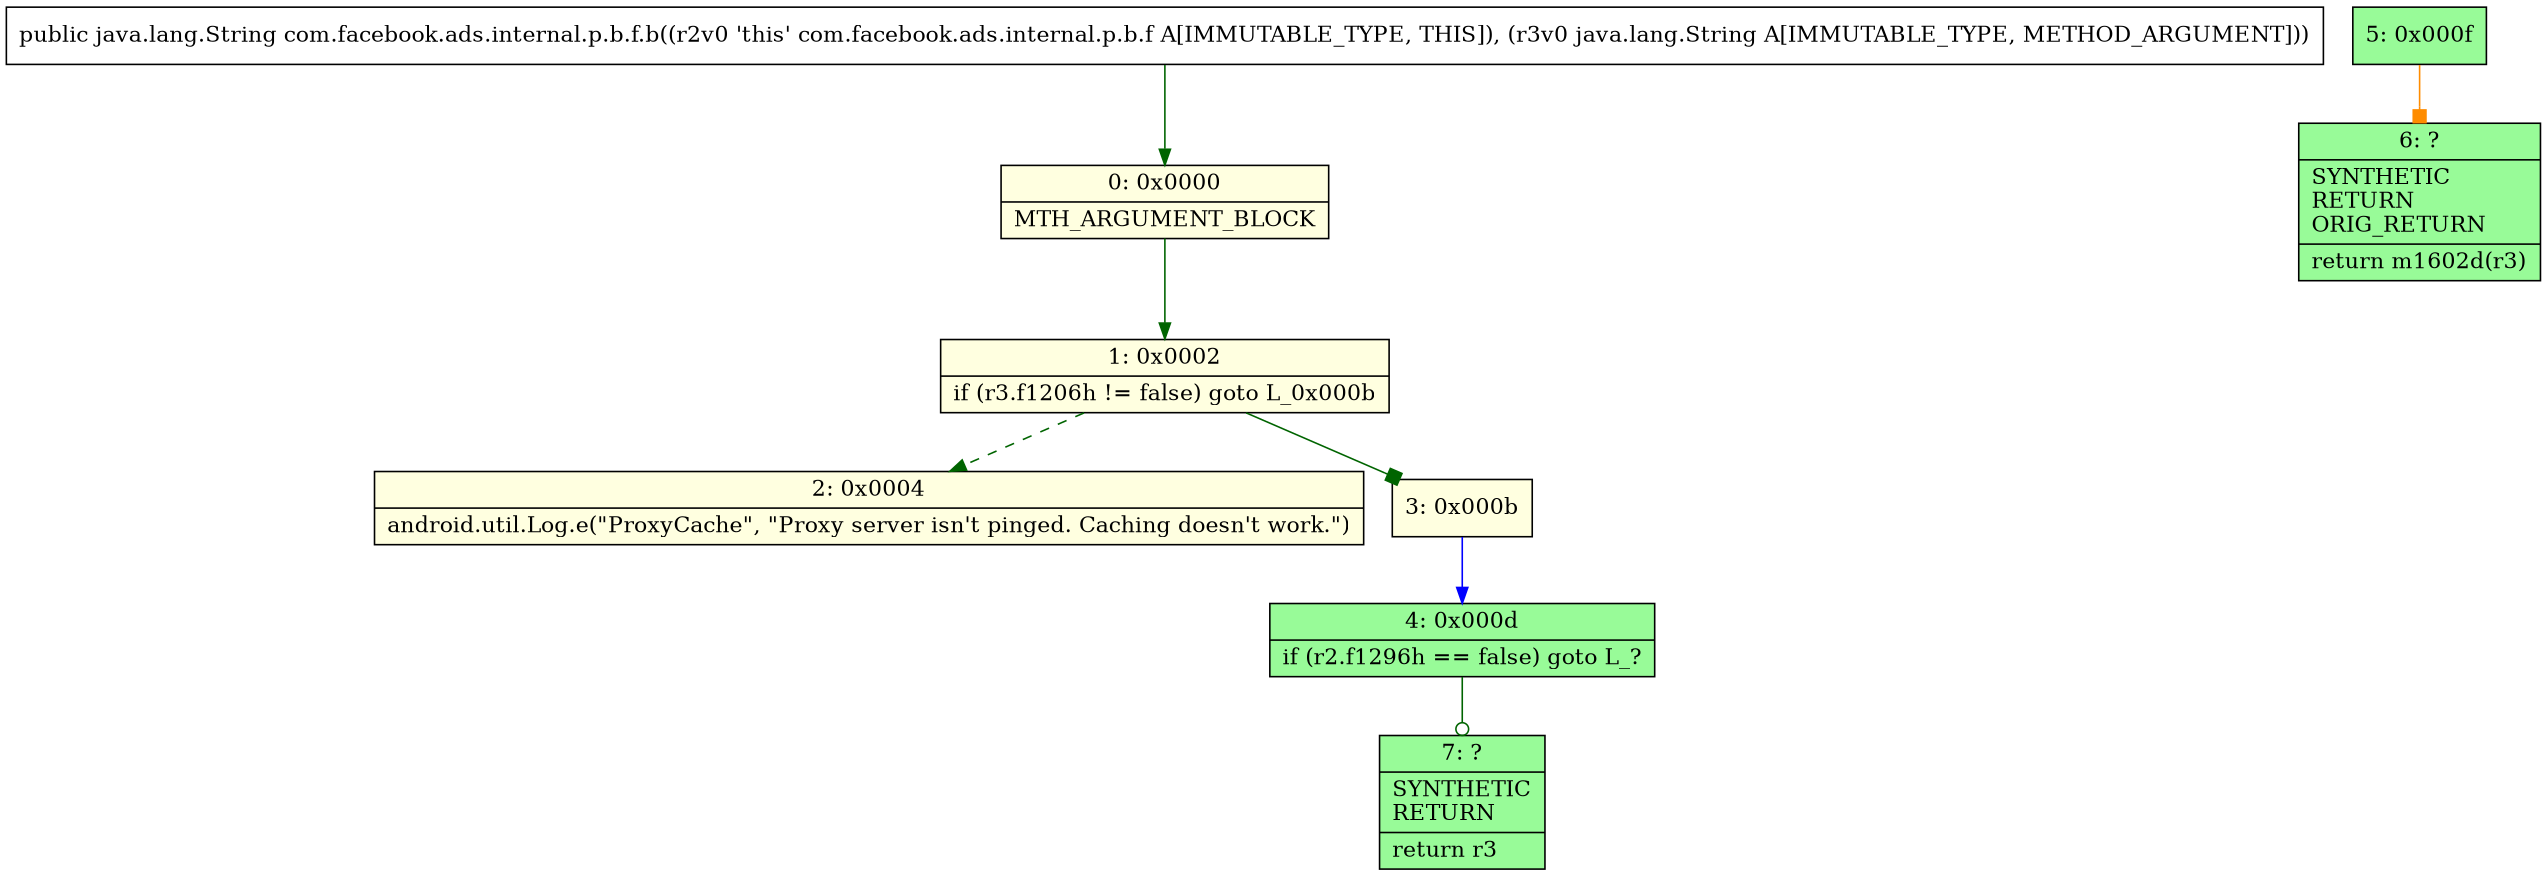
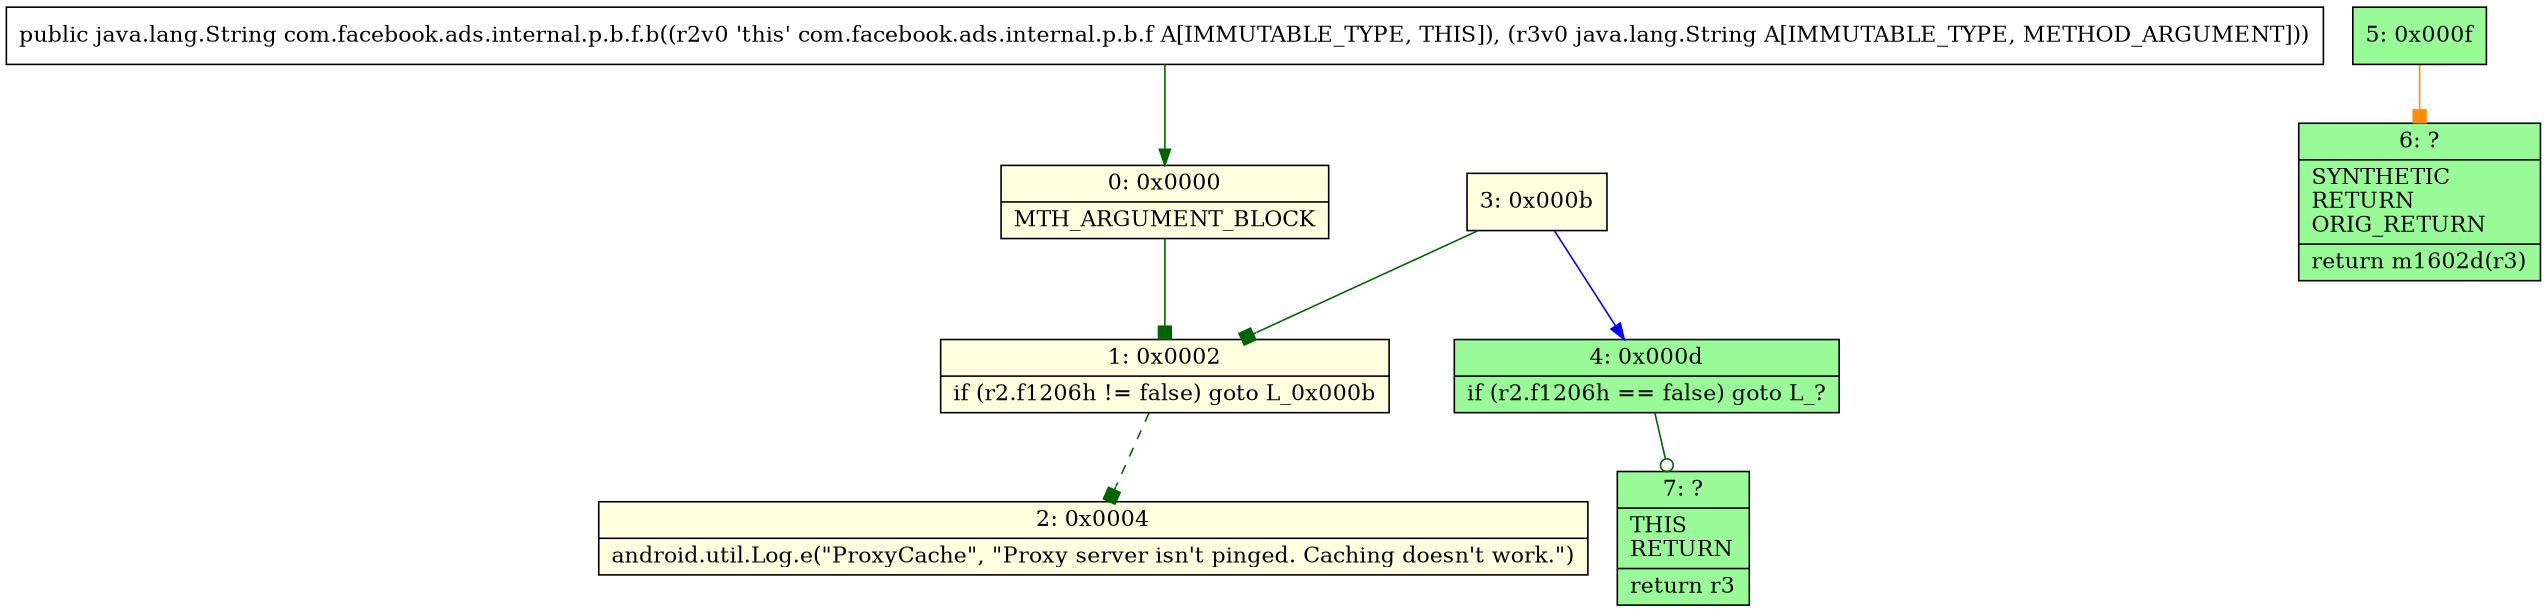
(1165, 281) -> (1165, 281)
(1165, 394) -> (1165, 394)
(1024, 439) -> (1132, 450)
(1316, 443) -> (1367, 282)
(1462, 658) -> (1647, 394)
(1462, 790) -> (1659, 526)
